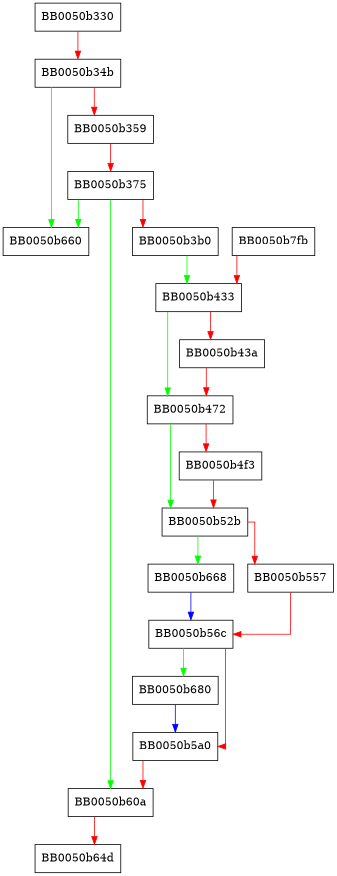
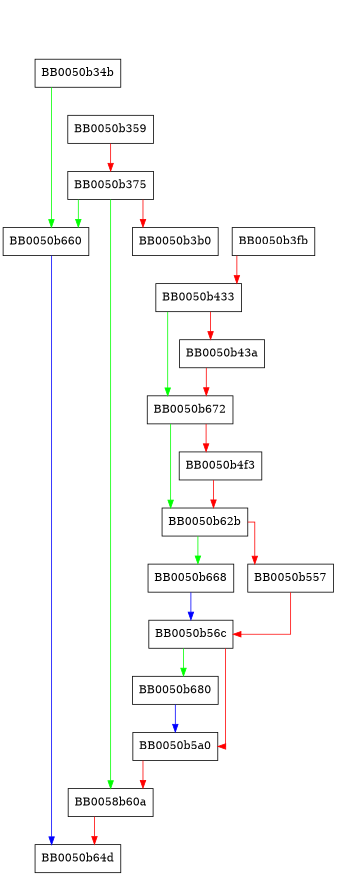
(78, 17) -> none
(94, 97) -> none
(273, 242) -> (273, 242)
(187, 266) -> none
(190, 410) -> (190, 410)
(205, 522) -> (205, 522)
none -> (52, 546)
(111, 803) -> (111, 803)
